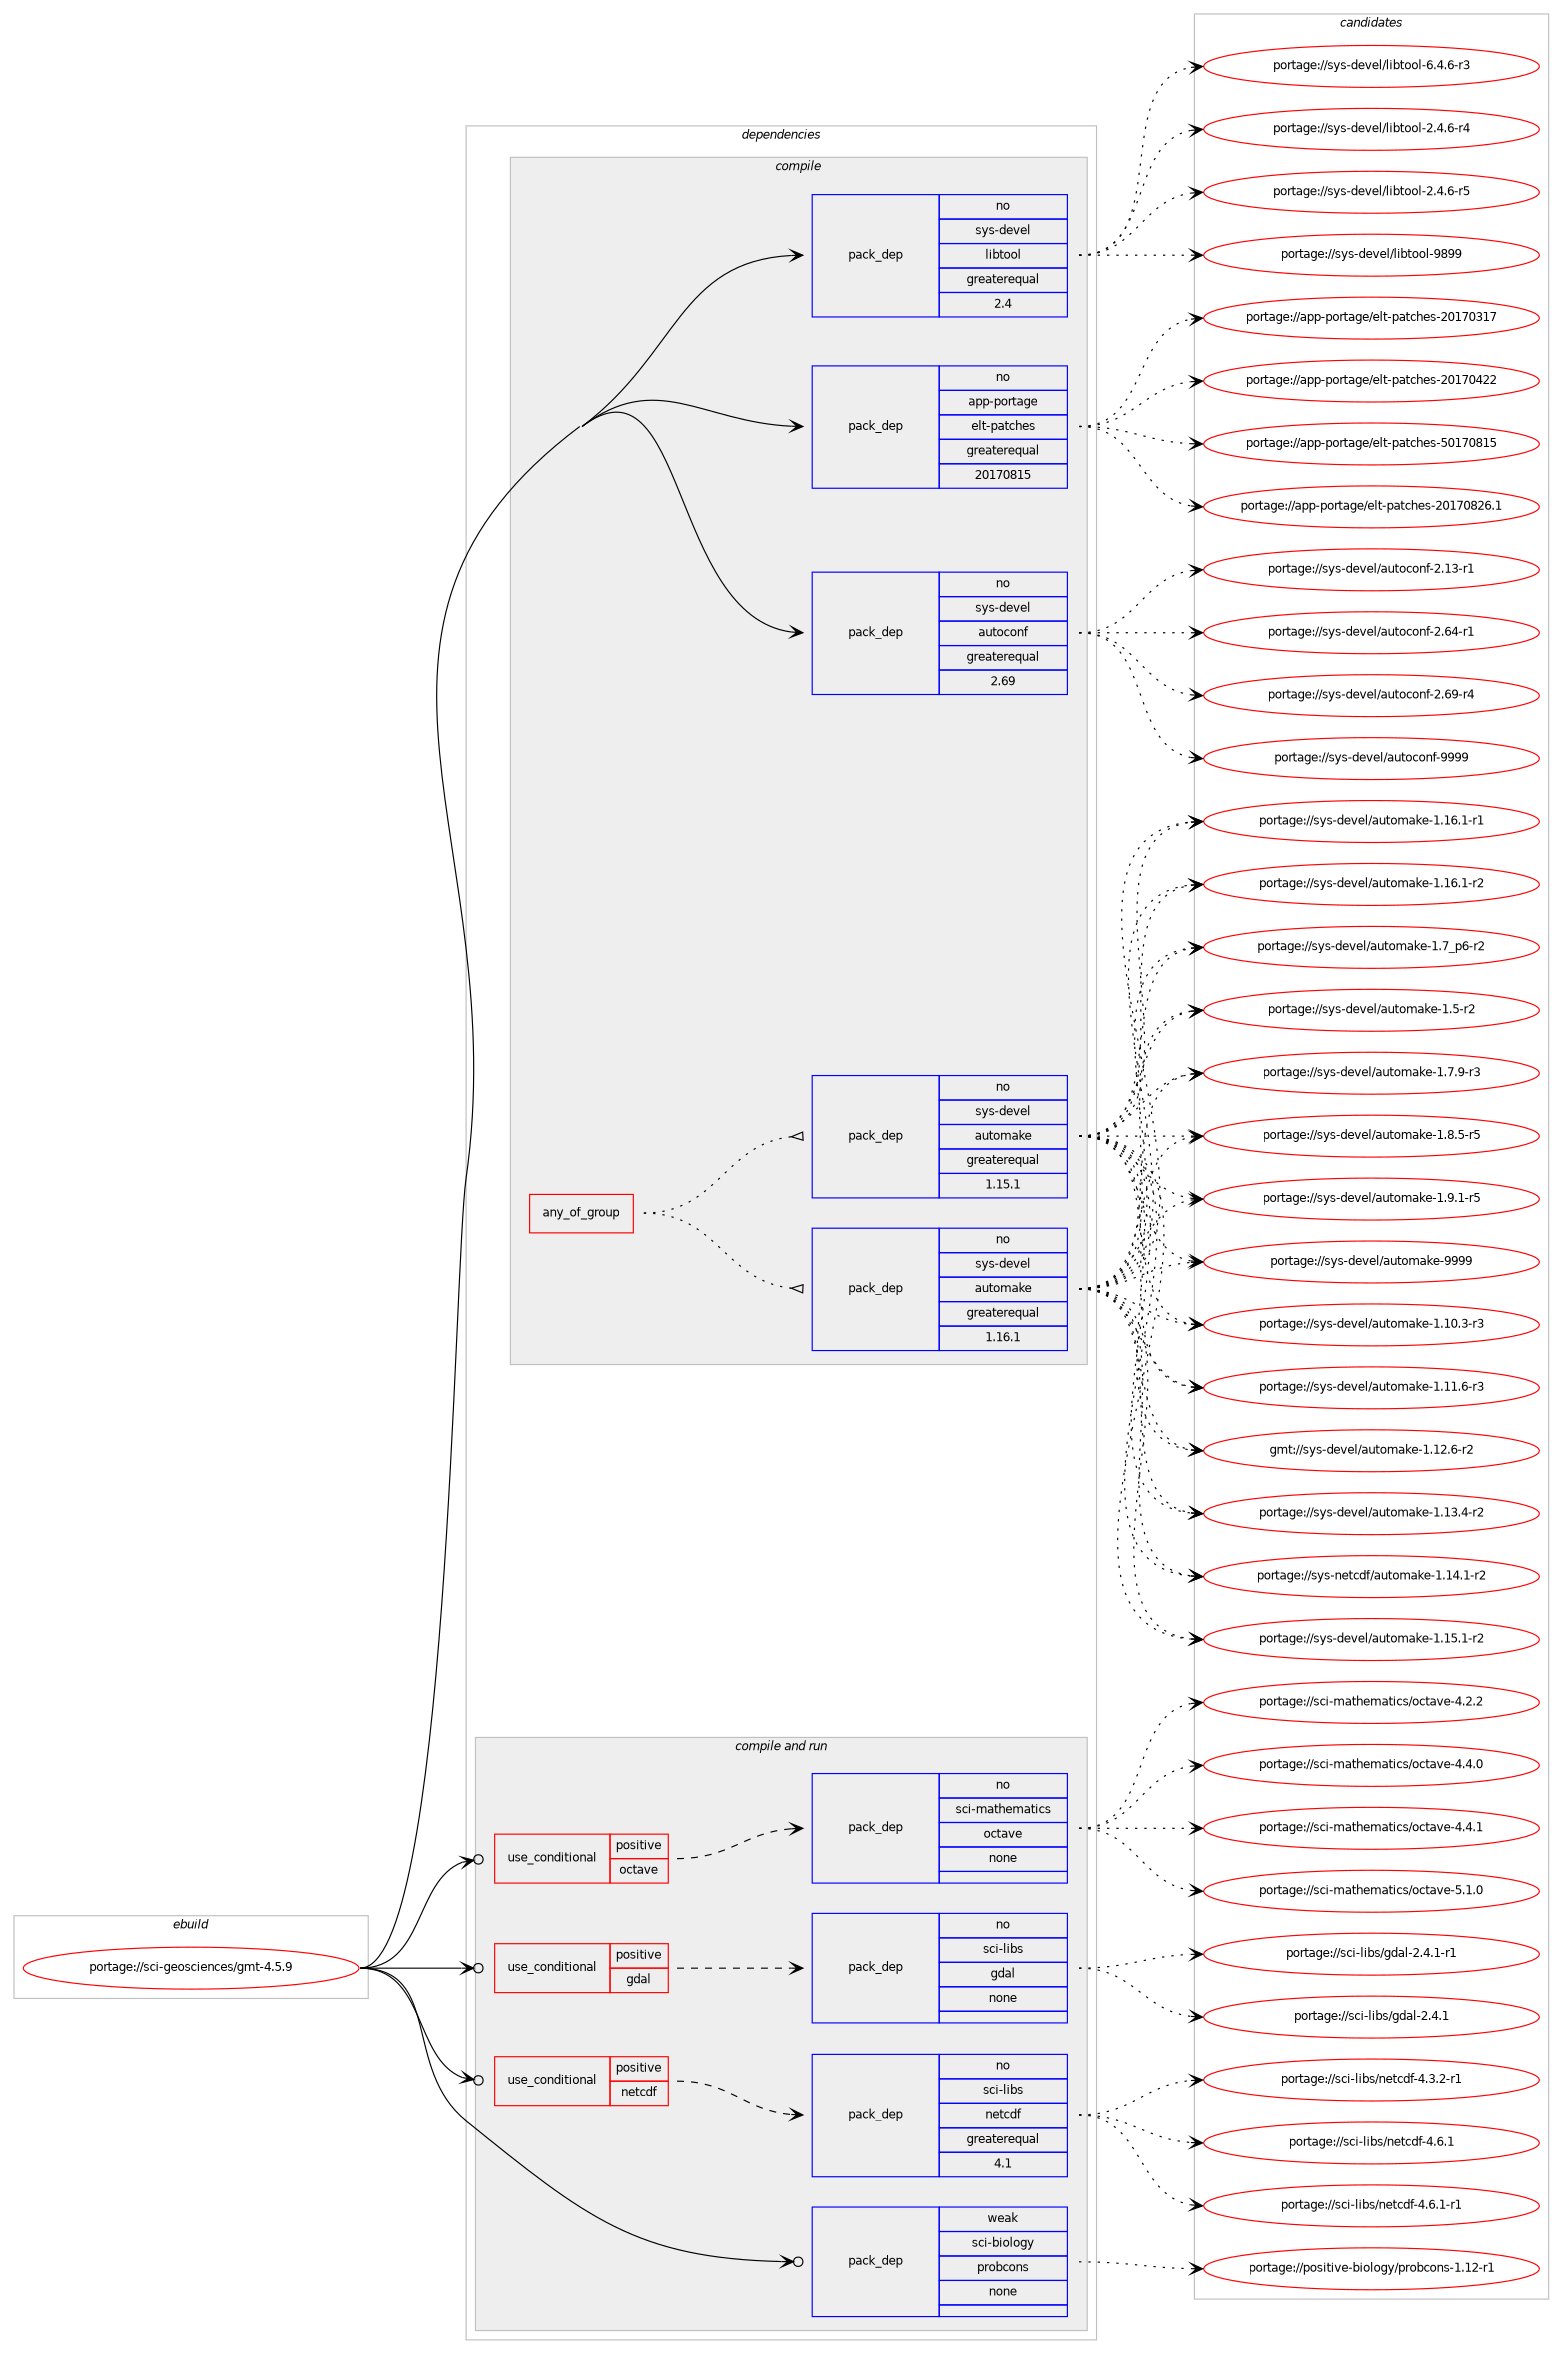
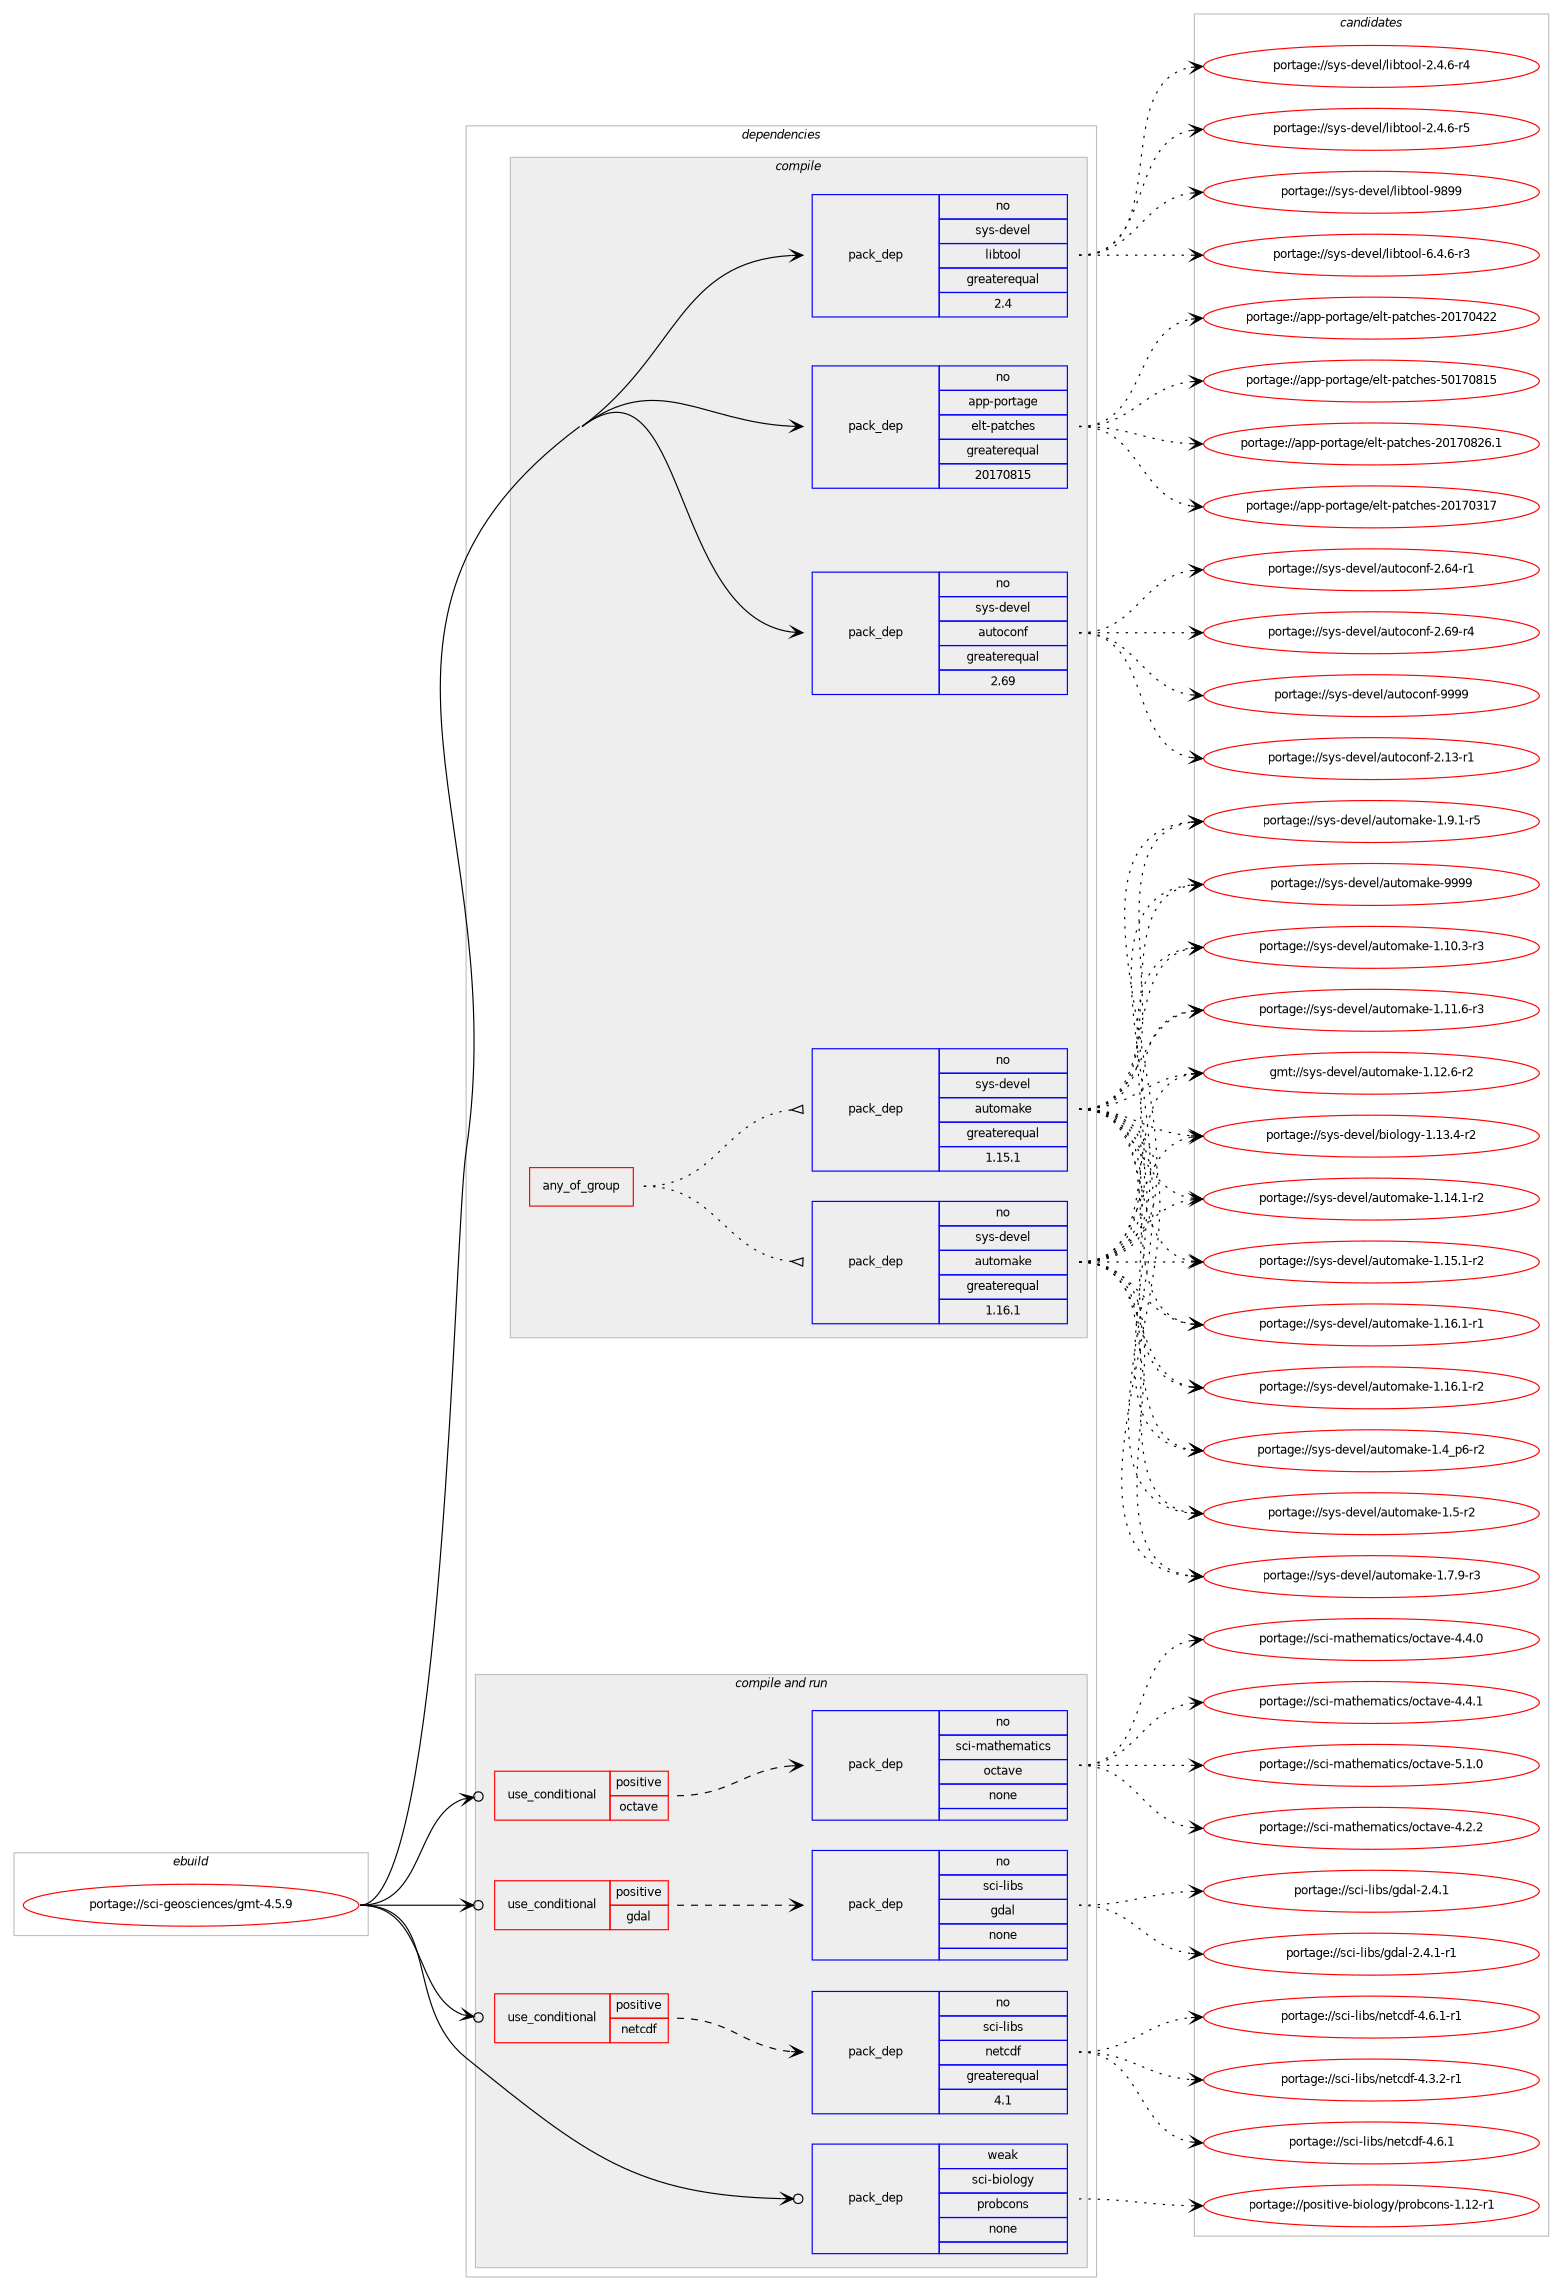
(1372, 947) -> (1372, 1451)
(1372, 1136) -> none
(1372, 1514) -> (1372, 1136)
(1372, 1577) -> (1372, 1199)
